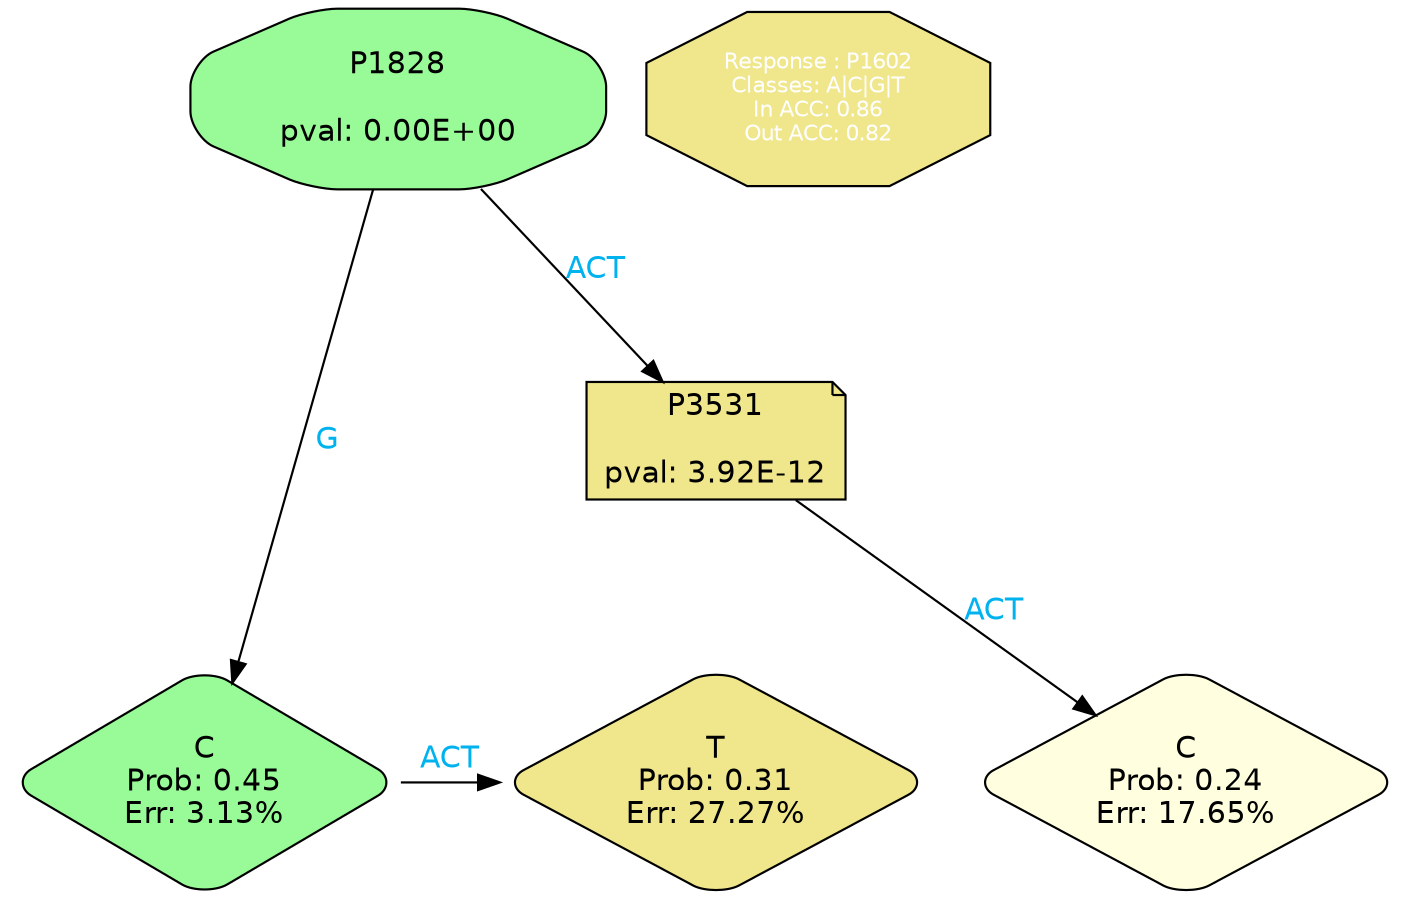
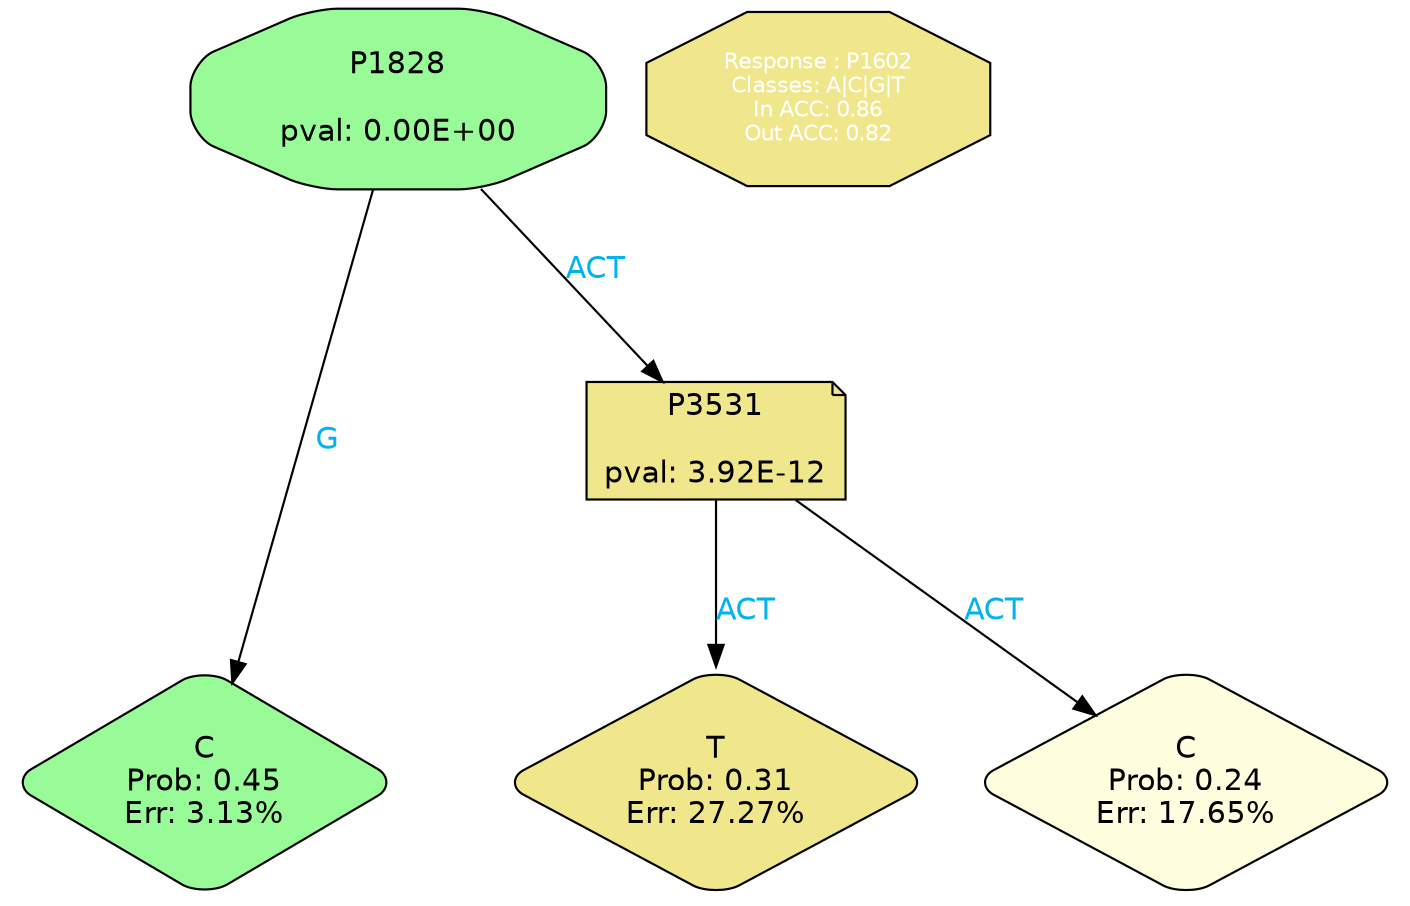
(439, 782) -> (716, 572)
